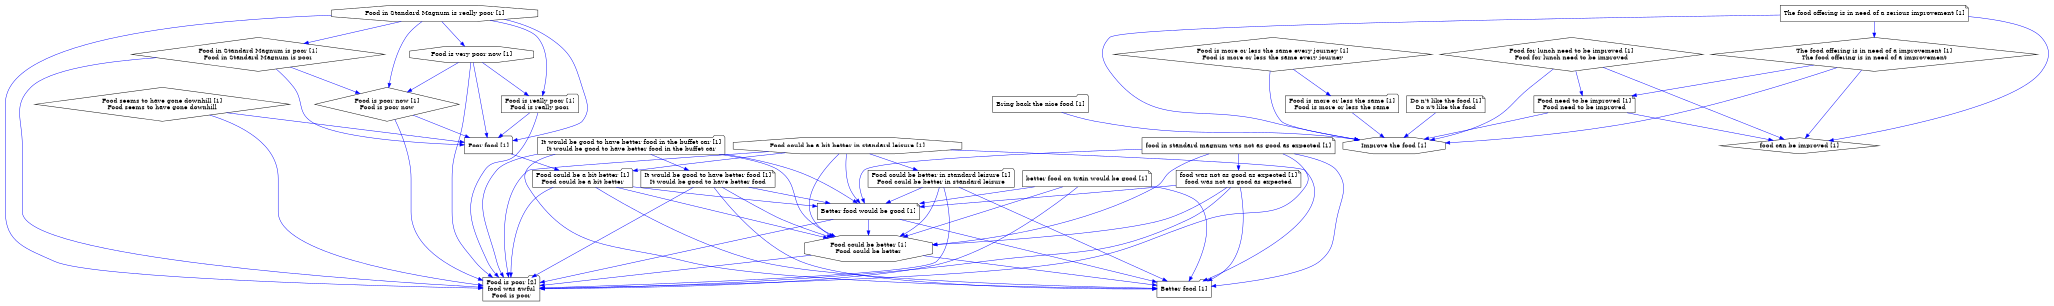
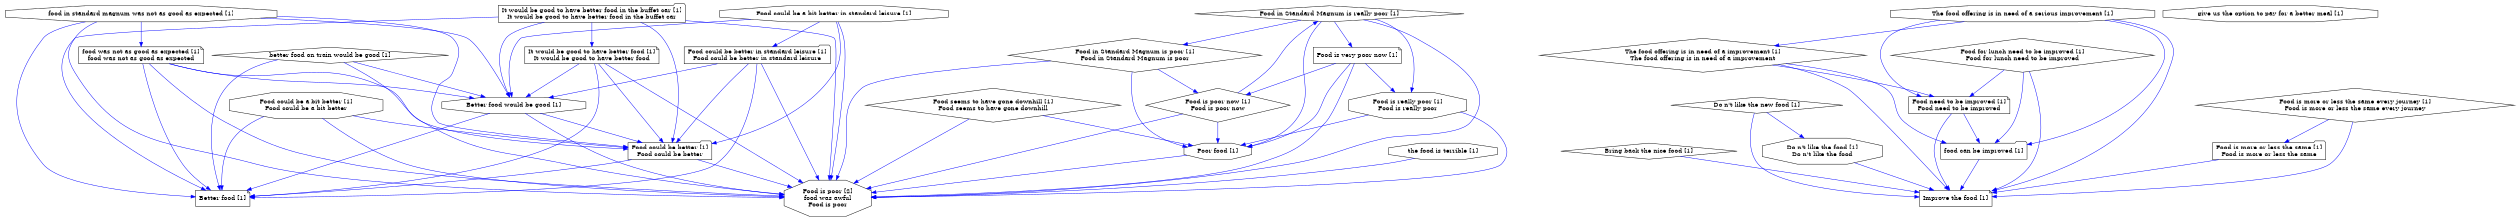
(435, 13) -> (1329, 14)
(1874, 13) -> (2023, 14)
none -> (2270, 14)
none -> (1882, 46)
(400, 49) -> (1277, 59)
(472, 54) -> (1357, 55)
(540, 104) -> (1408, 105)
(1041, 104) -> (1649, 151)
(1446, 104) -> (1822, 151)
none -> (1757, 105)
(489, 146) -> (1218, 151)
(1239, 146) -> (141, 14)
(1394, 146) -> (1956, 198)
(1799, 146) -> (1984, 151)
none -> (1443, 151)
(532, 161) -> (1032, 174)
(711, 161) -> none
(1212, 162) -> none
none -> (1971, 173)
(583, 179) -> (306, 105)
(1087, 179) -> (330, 55)
(727, 198) -> none
(868, 211) -> (514, 105)
(985, 211) -> none
(868, 248) -> (670, 151)
(511, 289) -> (828, 198)
(1184, 289) -> (223, 198)
